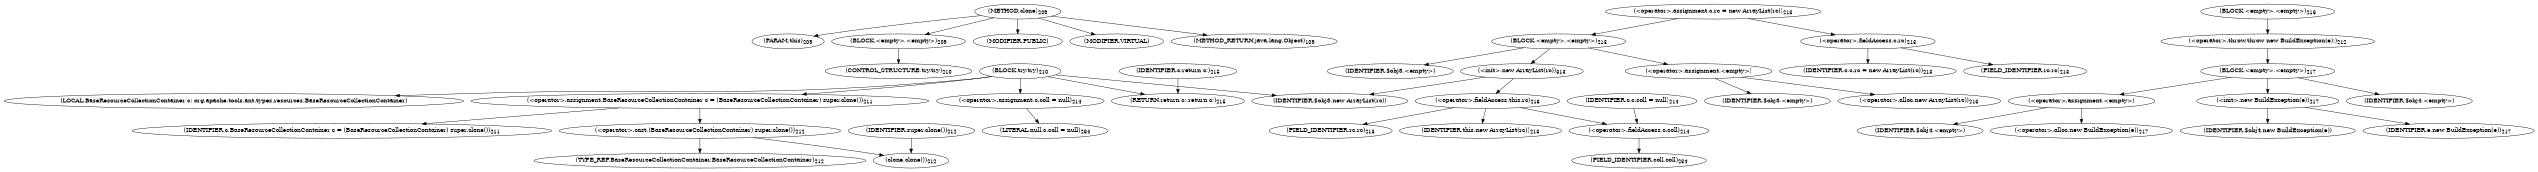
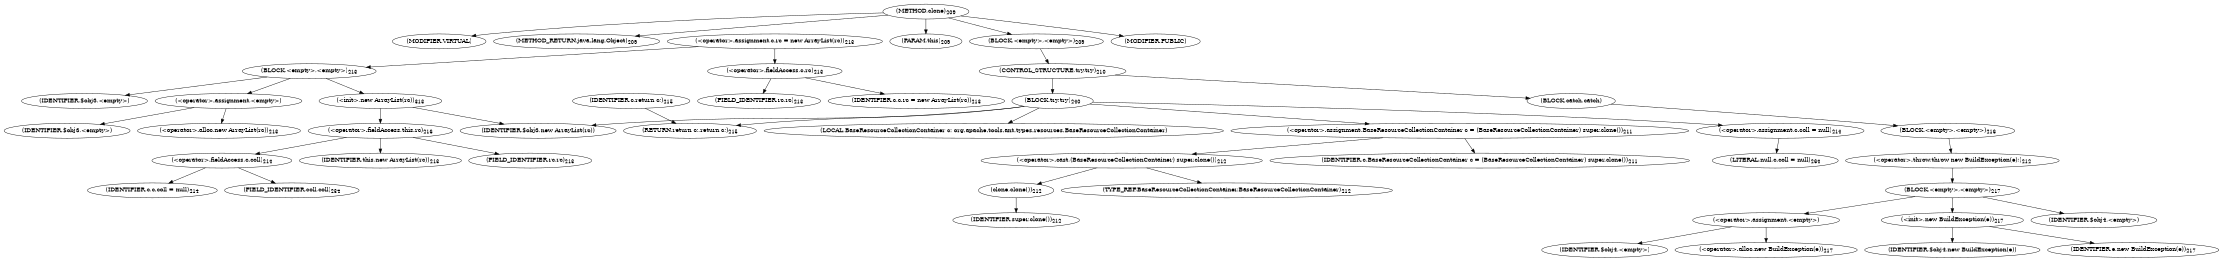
(1310, 41) -> (632, 41)
(1043, 71) -> (1076, 100)
none -> (1053, 84)
none -> (1571, 101)
(1635, 114) -> (189, 175)
(911, 144) -> (1016, 203)
